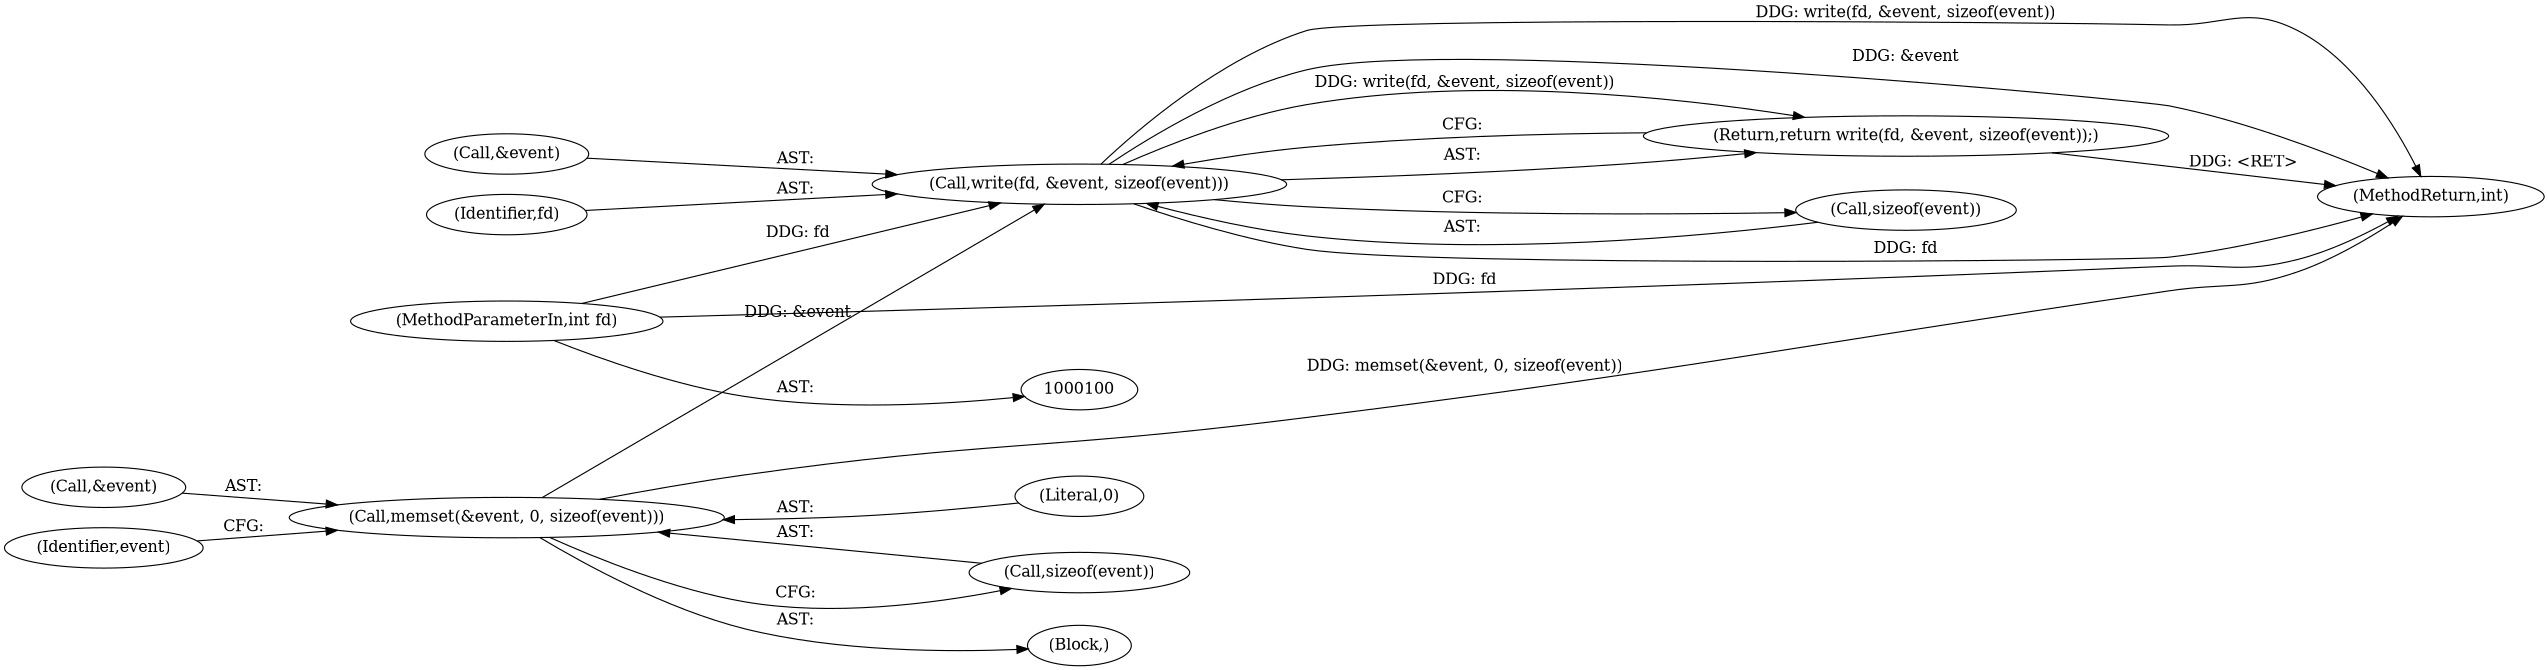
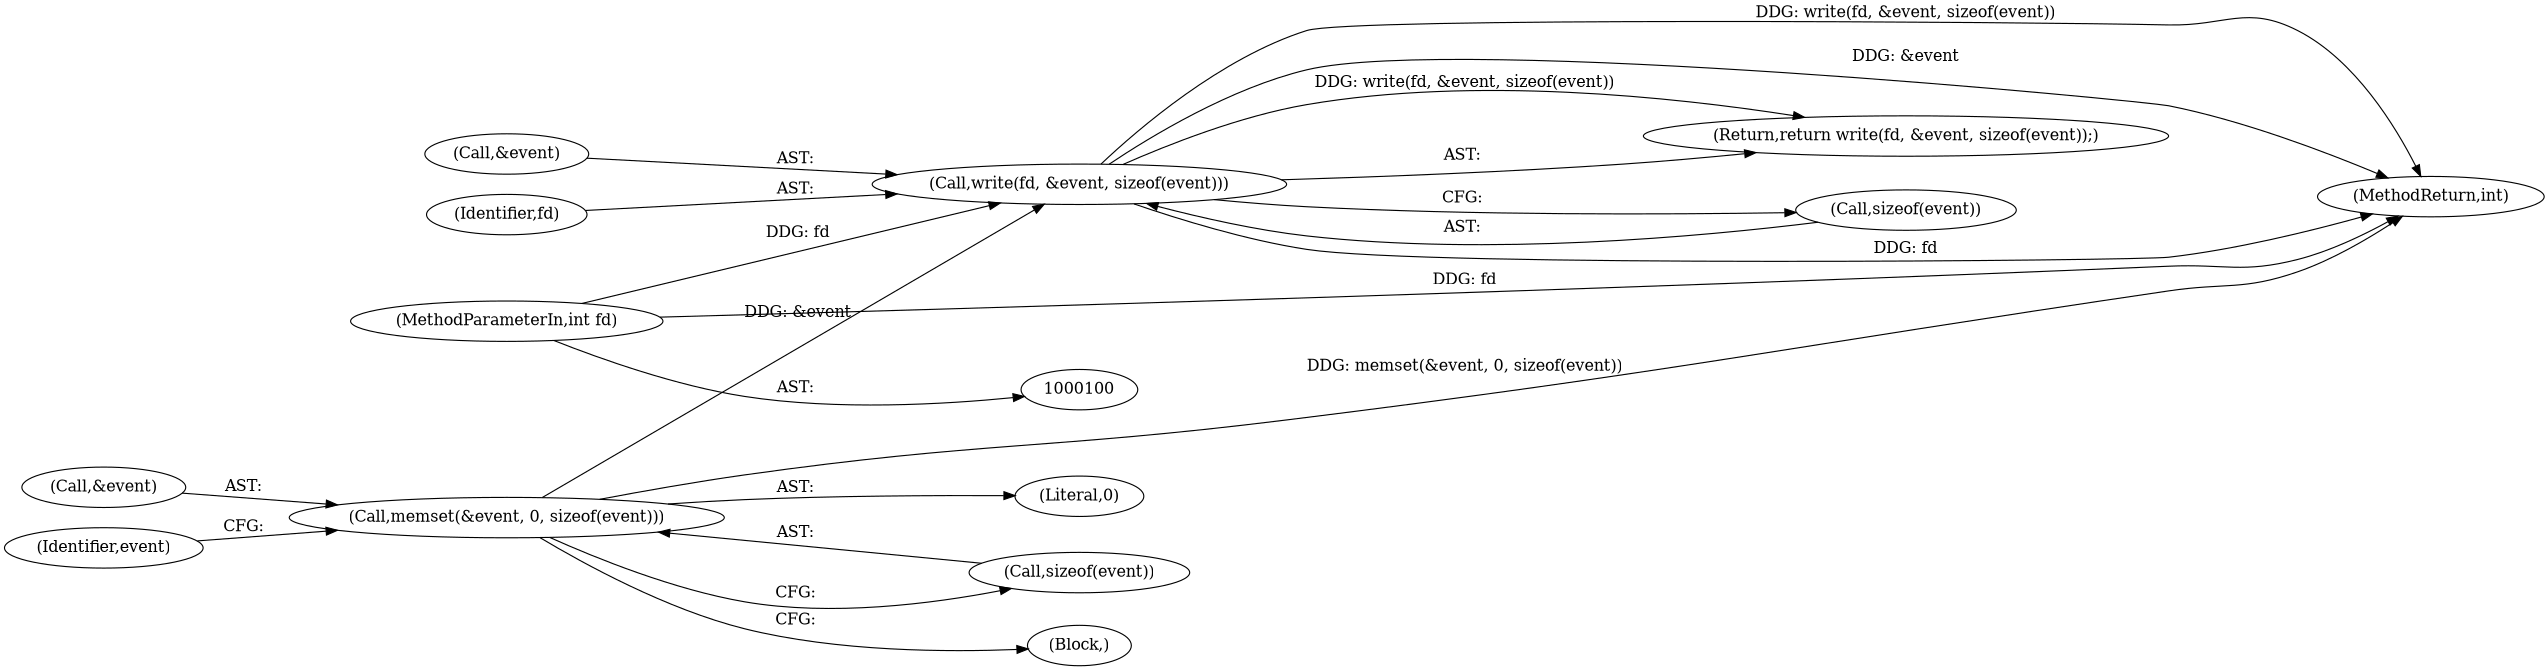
(1414, 140) -> none
(2188, 169) -> none
(877, 515) -> (836, 497)
(798, 620) -> (798, 620)
